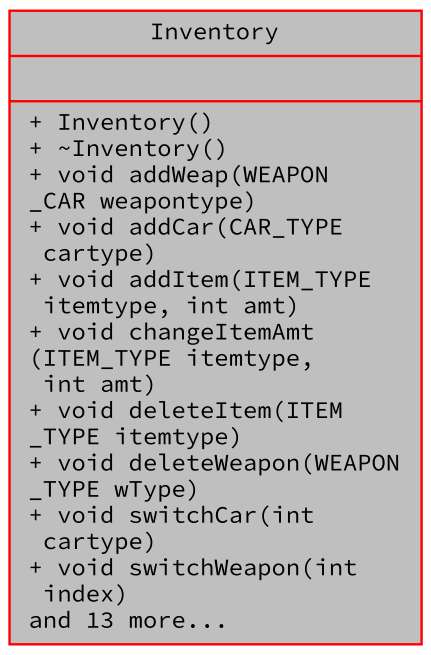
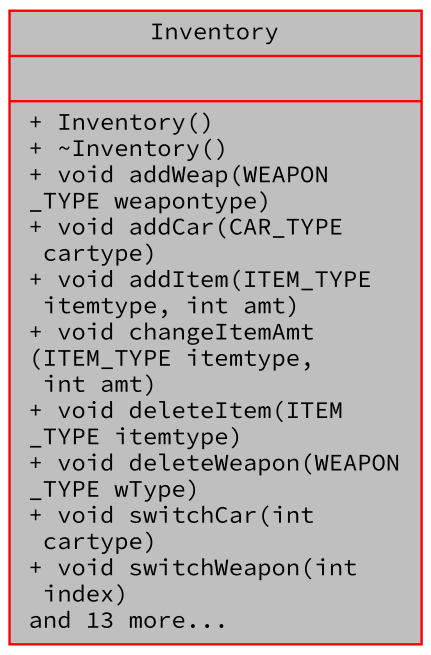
(144, 201) -> (151, 201)
